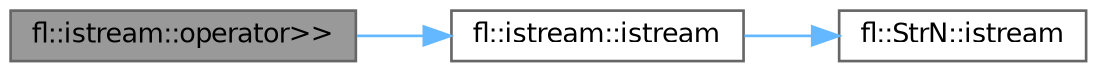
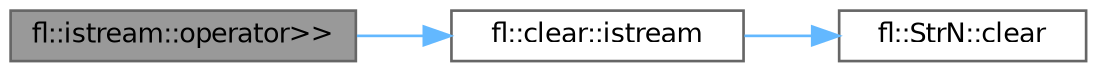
(598, 36) -> (598, 36)
(963, 36) -> (963, 36)
